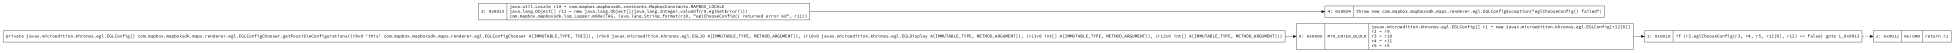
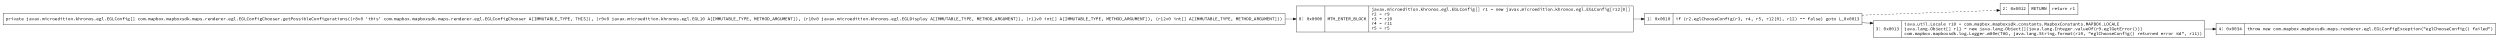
none -> (1866, 23)
